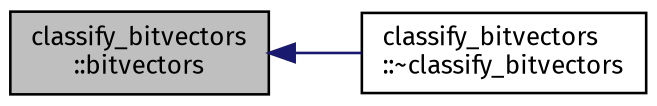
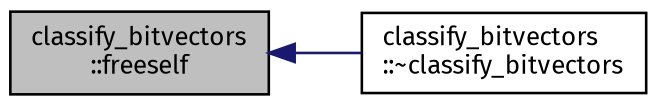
(140, 53) -> (140, 53)
